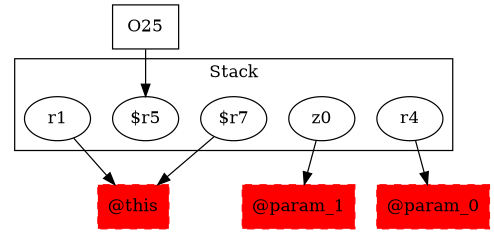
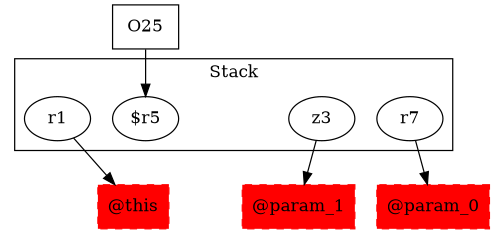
(234, 119) -> none
(322, 119) -> (322, 119)
(410, 119) -> (410, 119)
